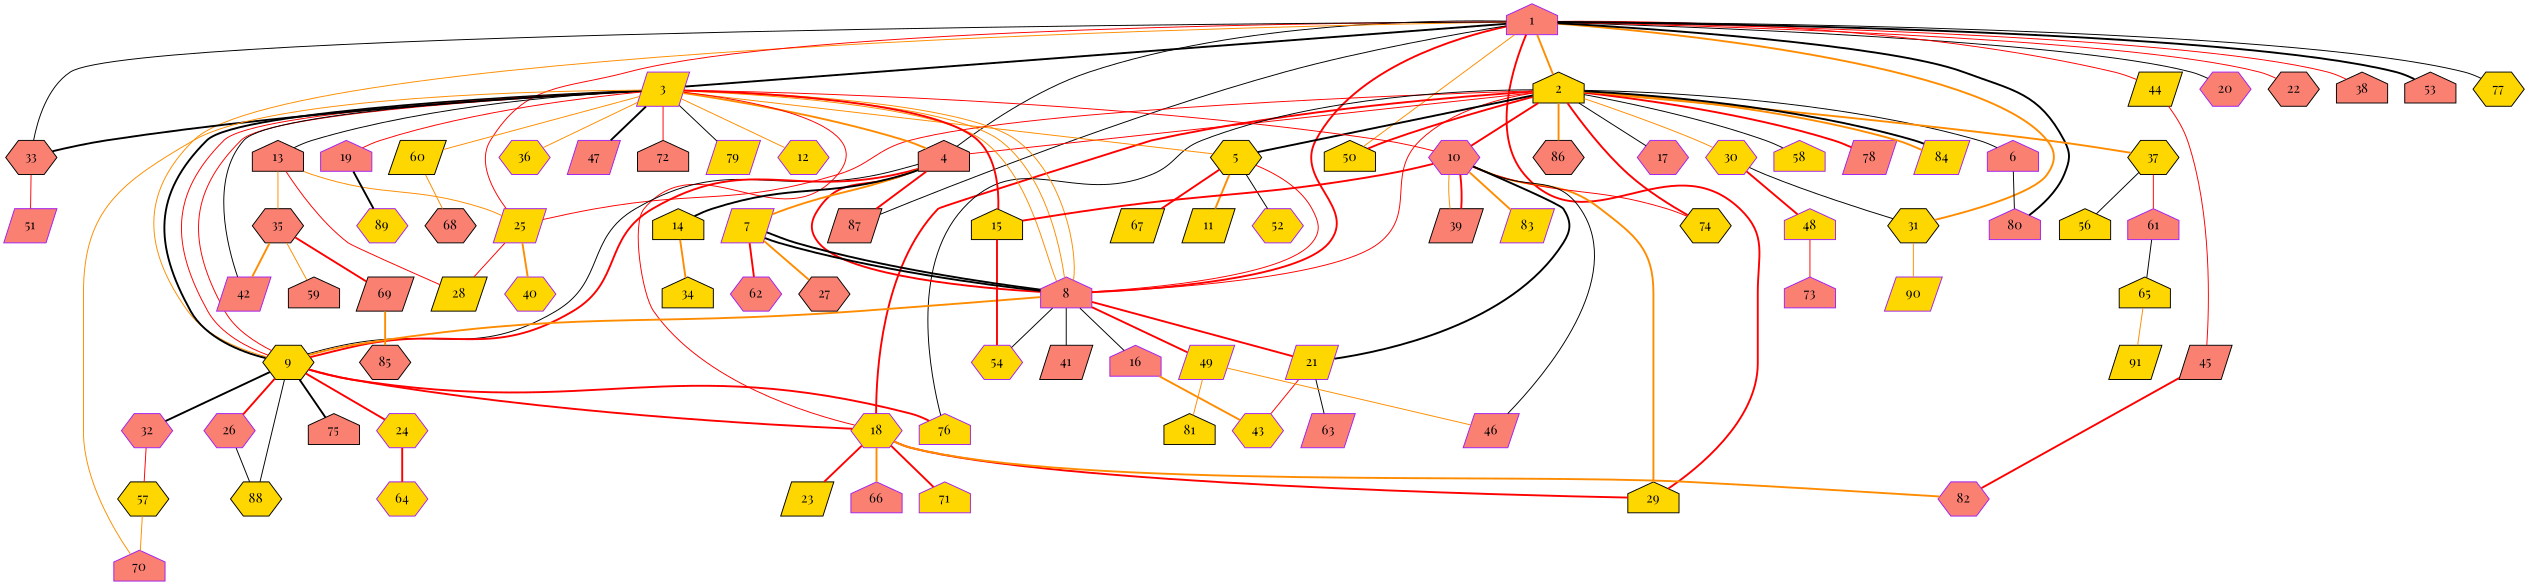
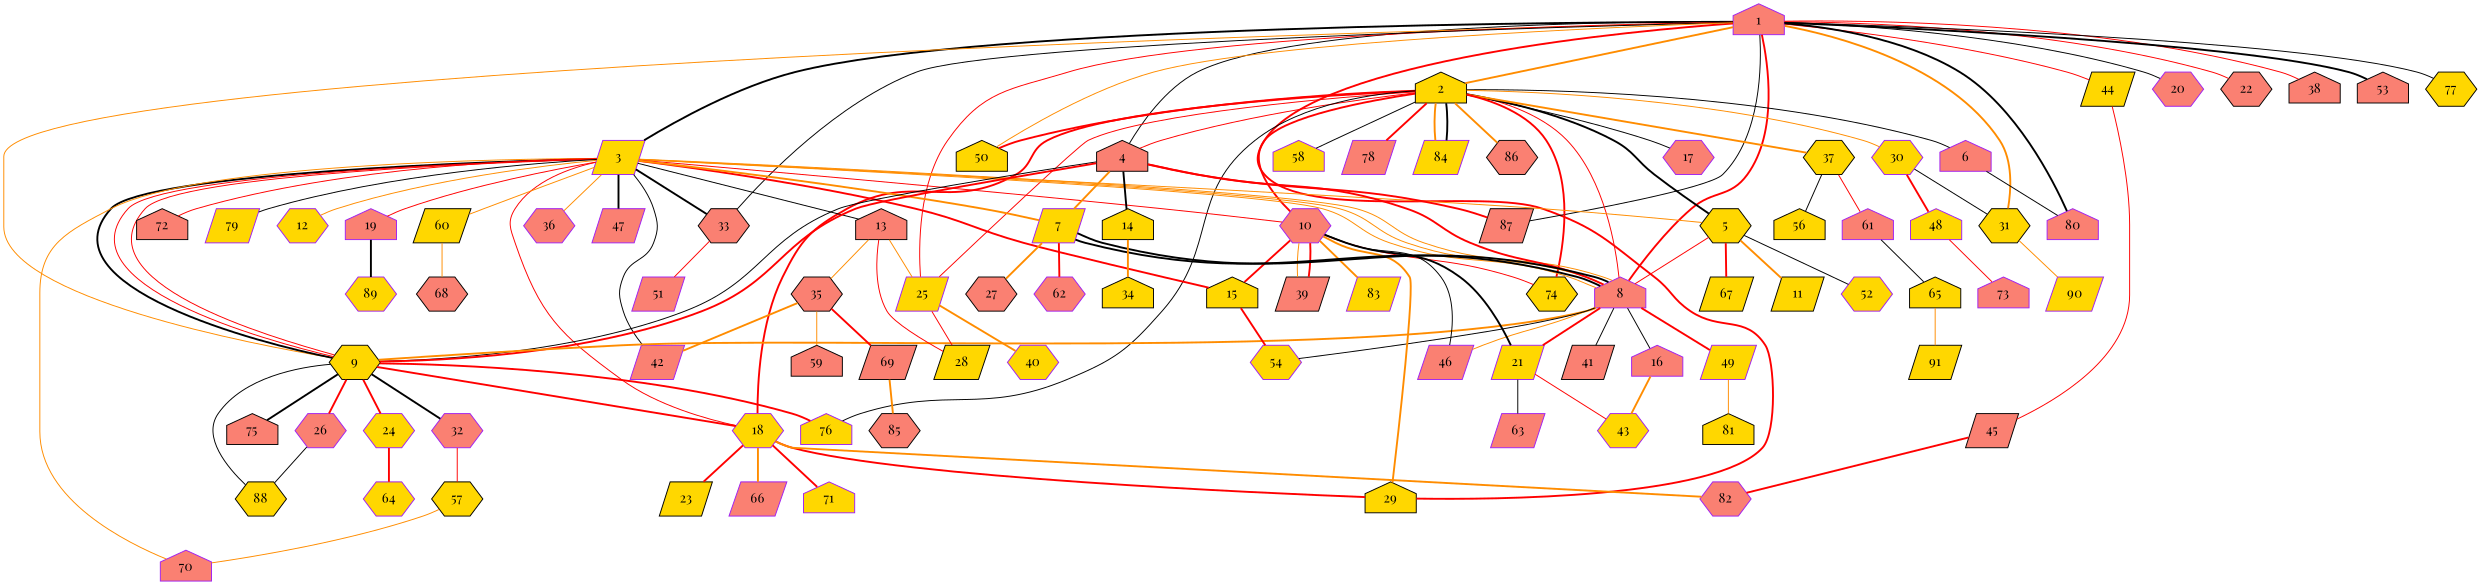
(818, 118) -> (840, 186)
(525, 157) -> (549, 226)
(1349, 396) -> (1527, 331)
(877, 499) -> (758, 499)
